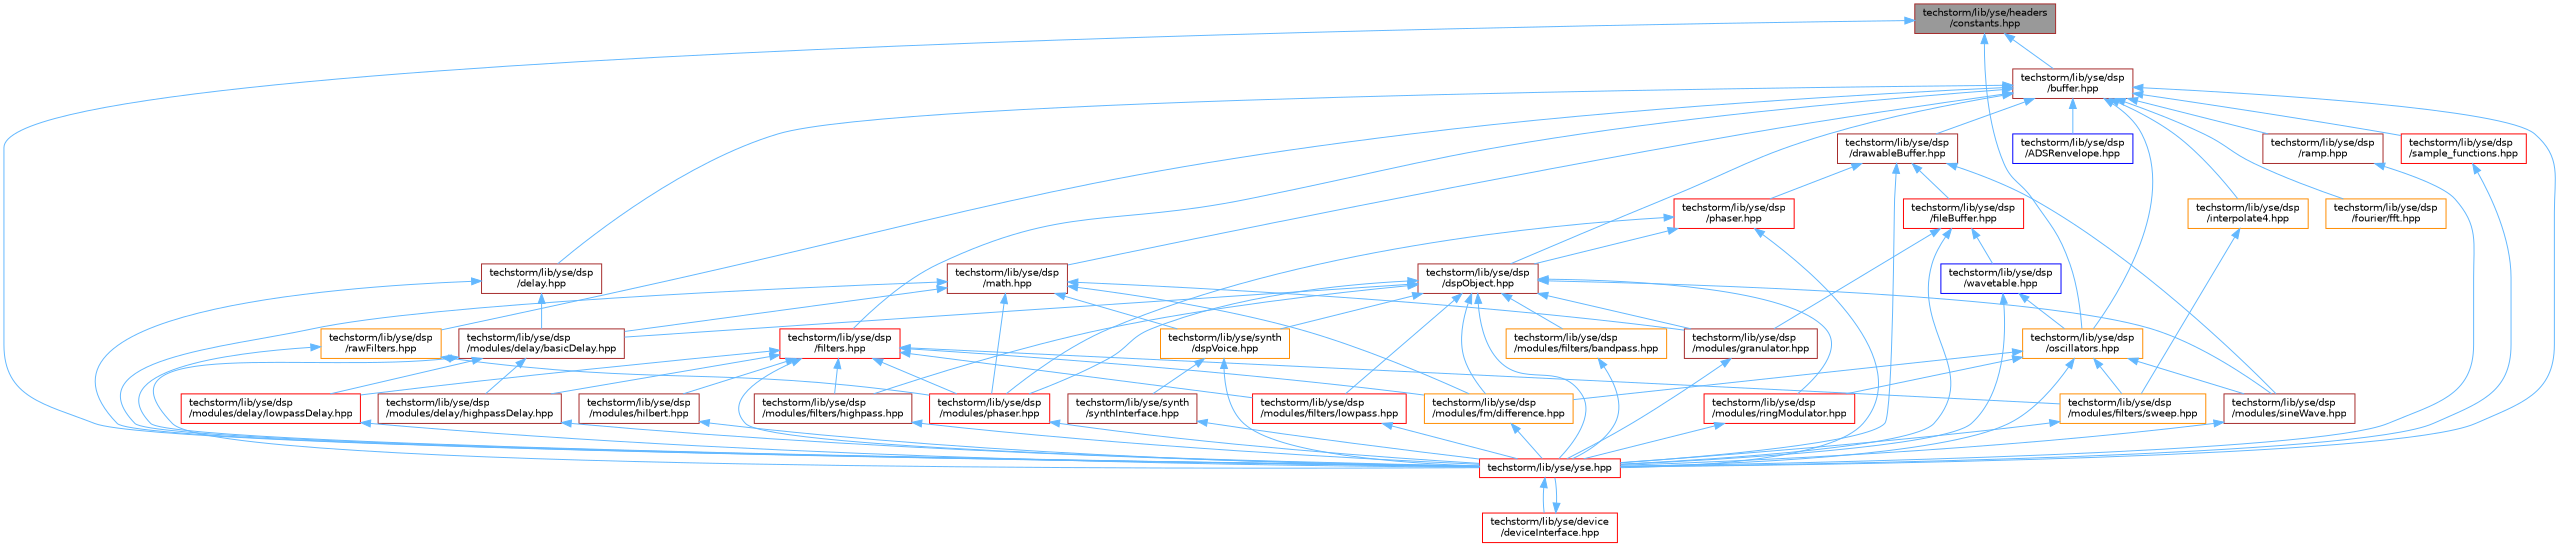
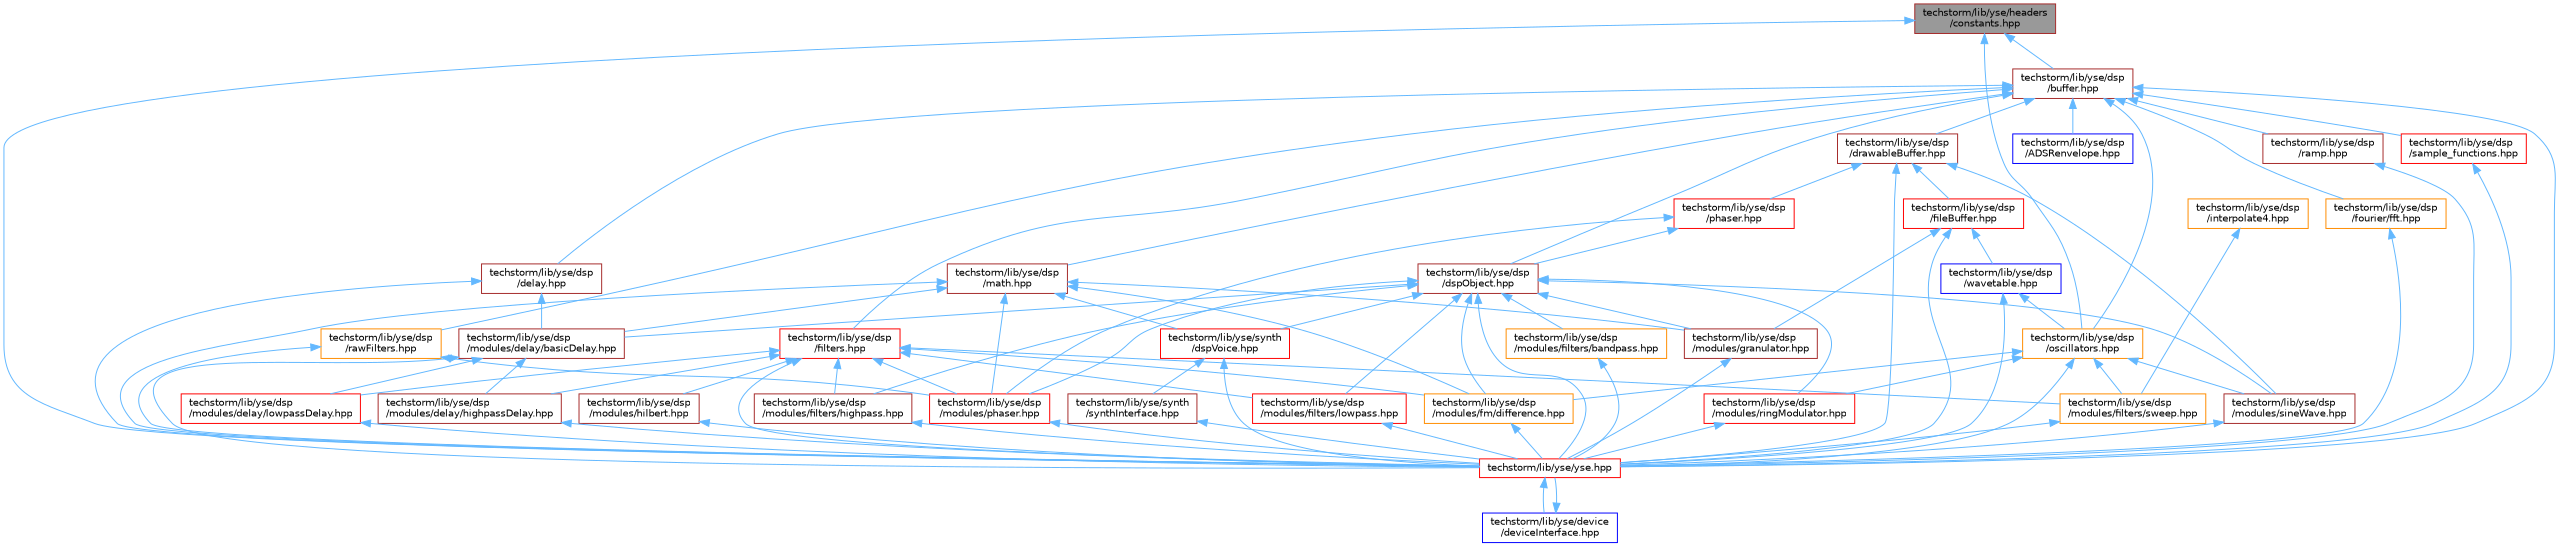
(2185, 142) -> none
(1225, 344) -> (1225, 344)
(1858, 427) -> (2090, 451)
(1550, 528) -> (1550, 528)
